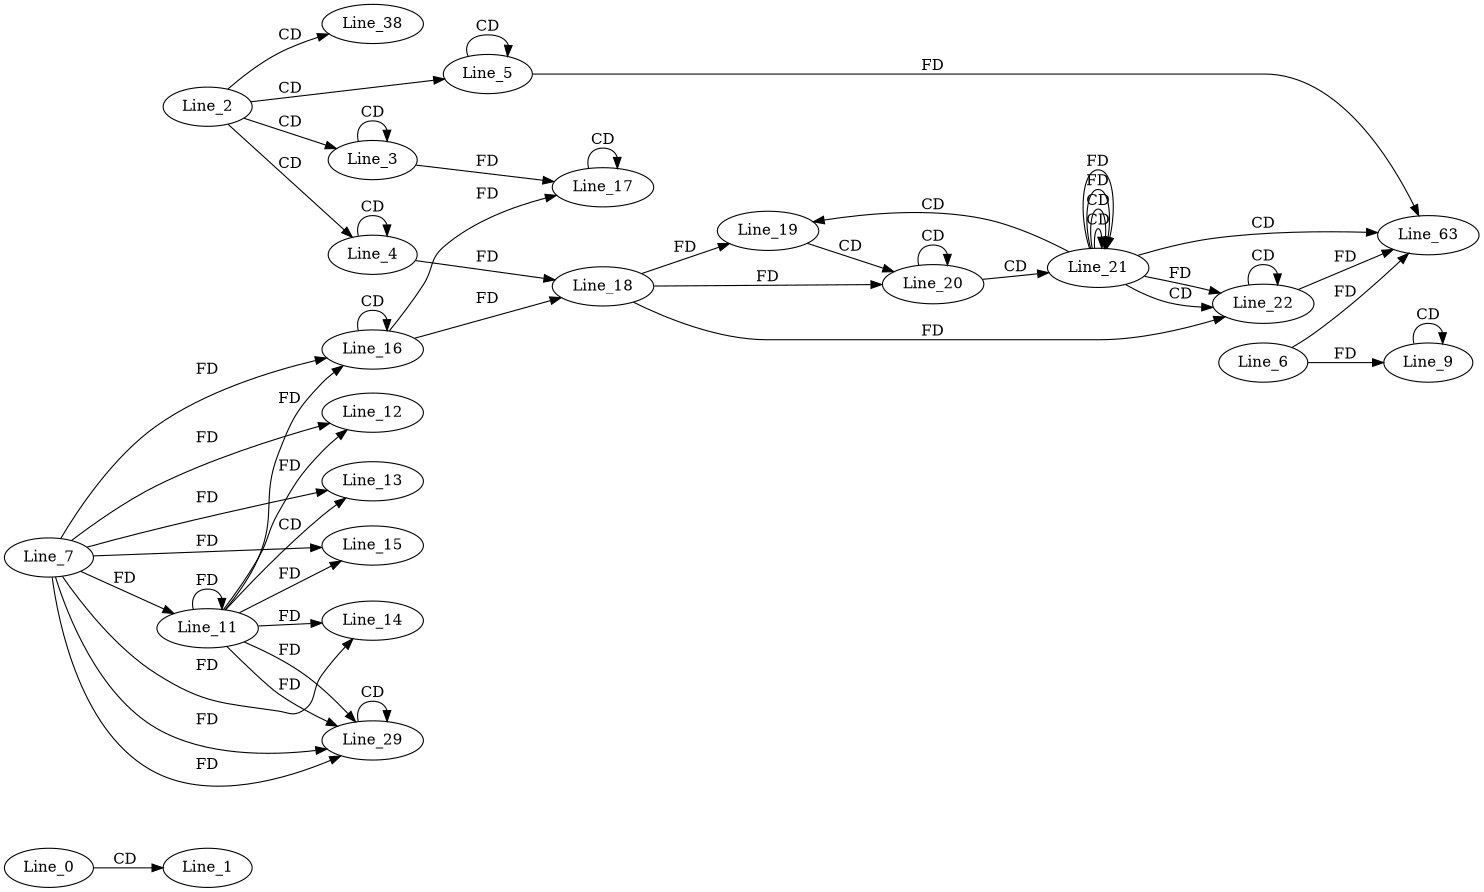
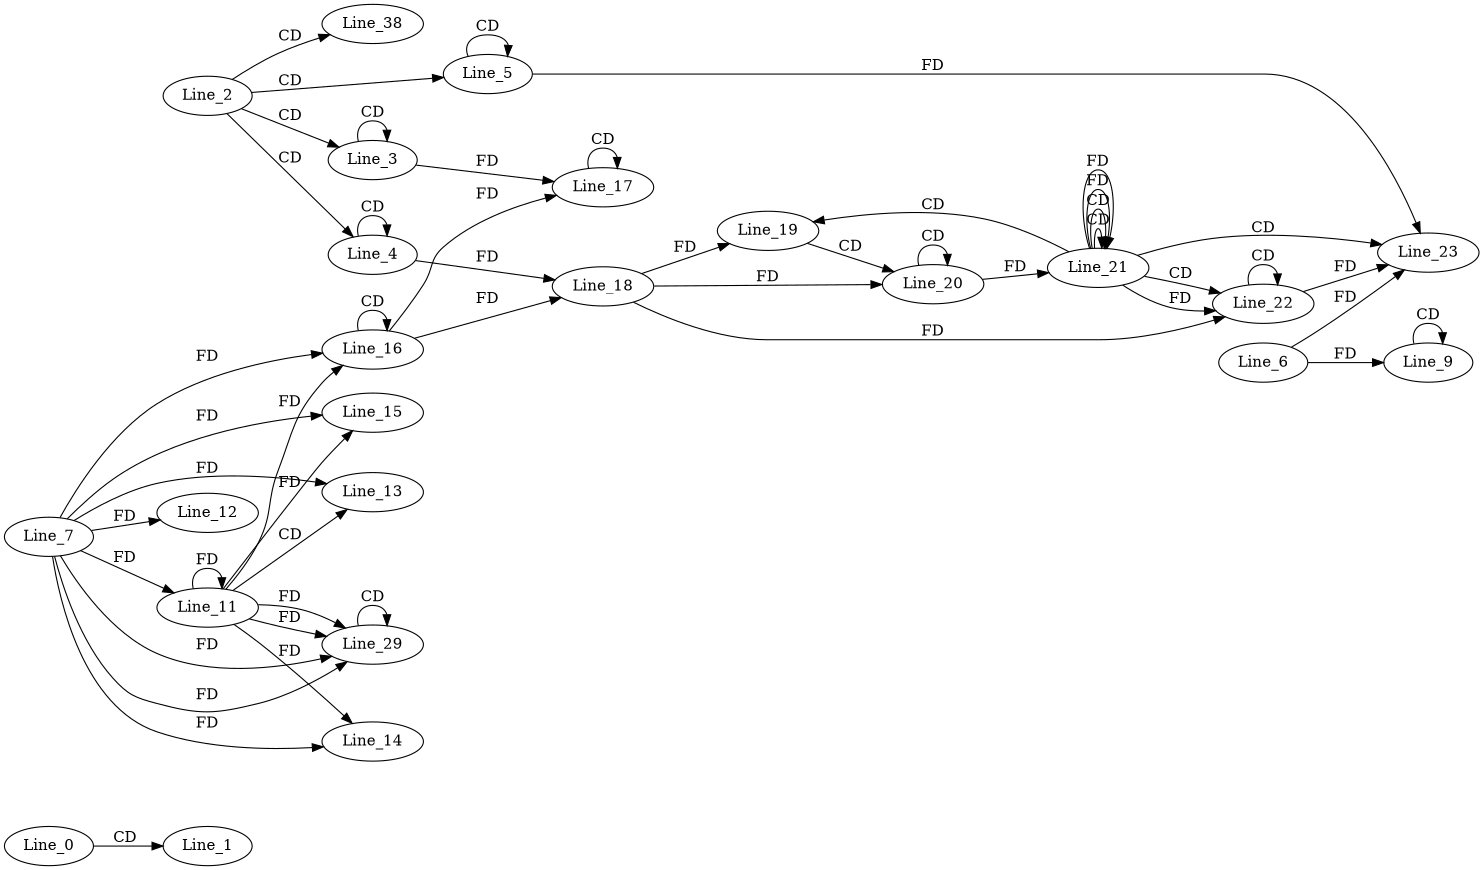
(1428, 235) -> (1428, 253)
(1016, 267) -> (1016, 267)
(275, 519) -> none
